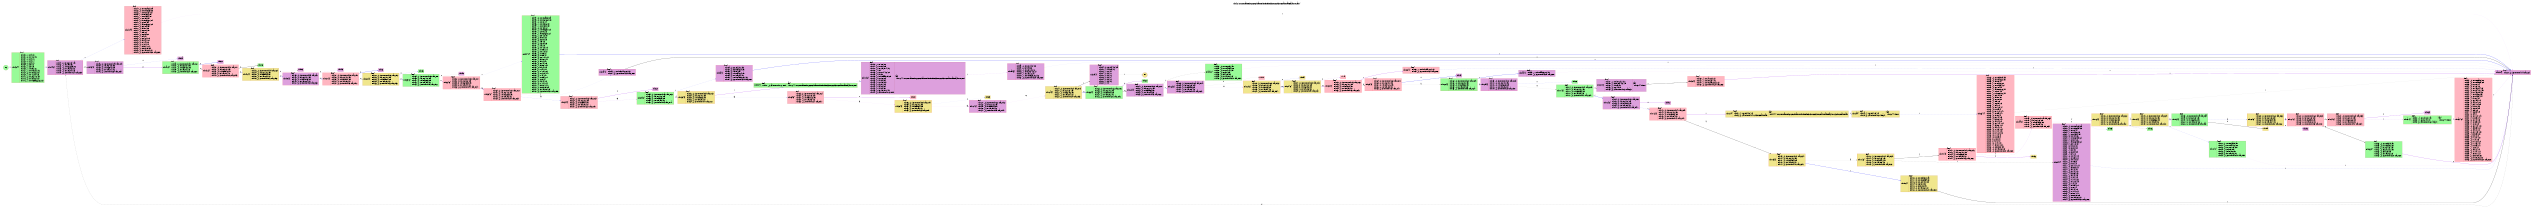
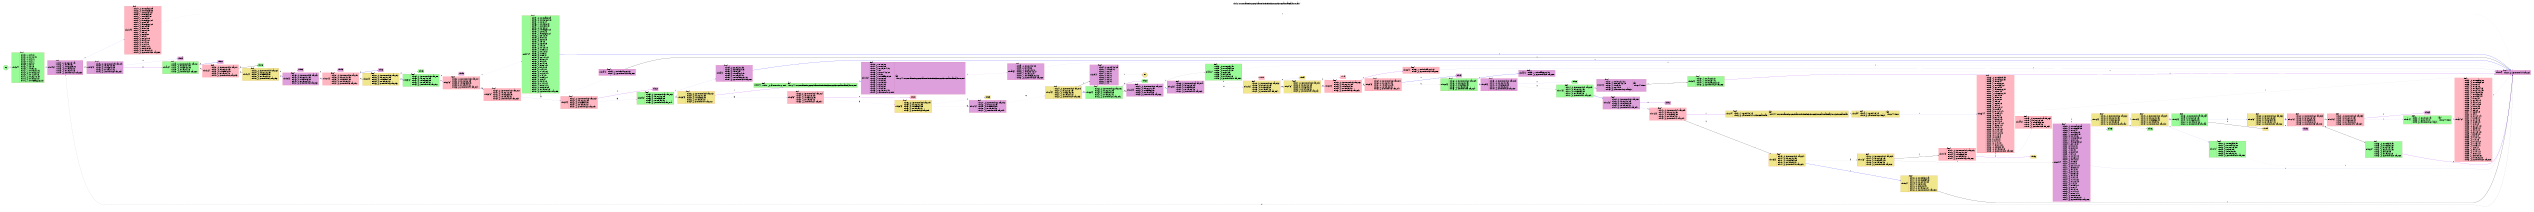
(1706, 81) -> (1706, 81)
